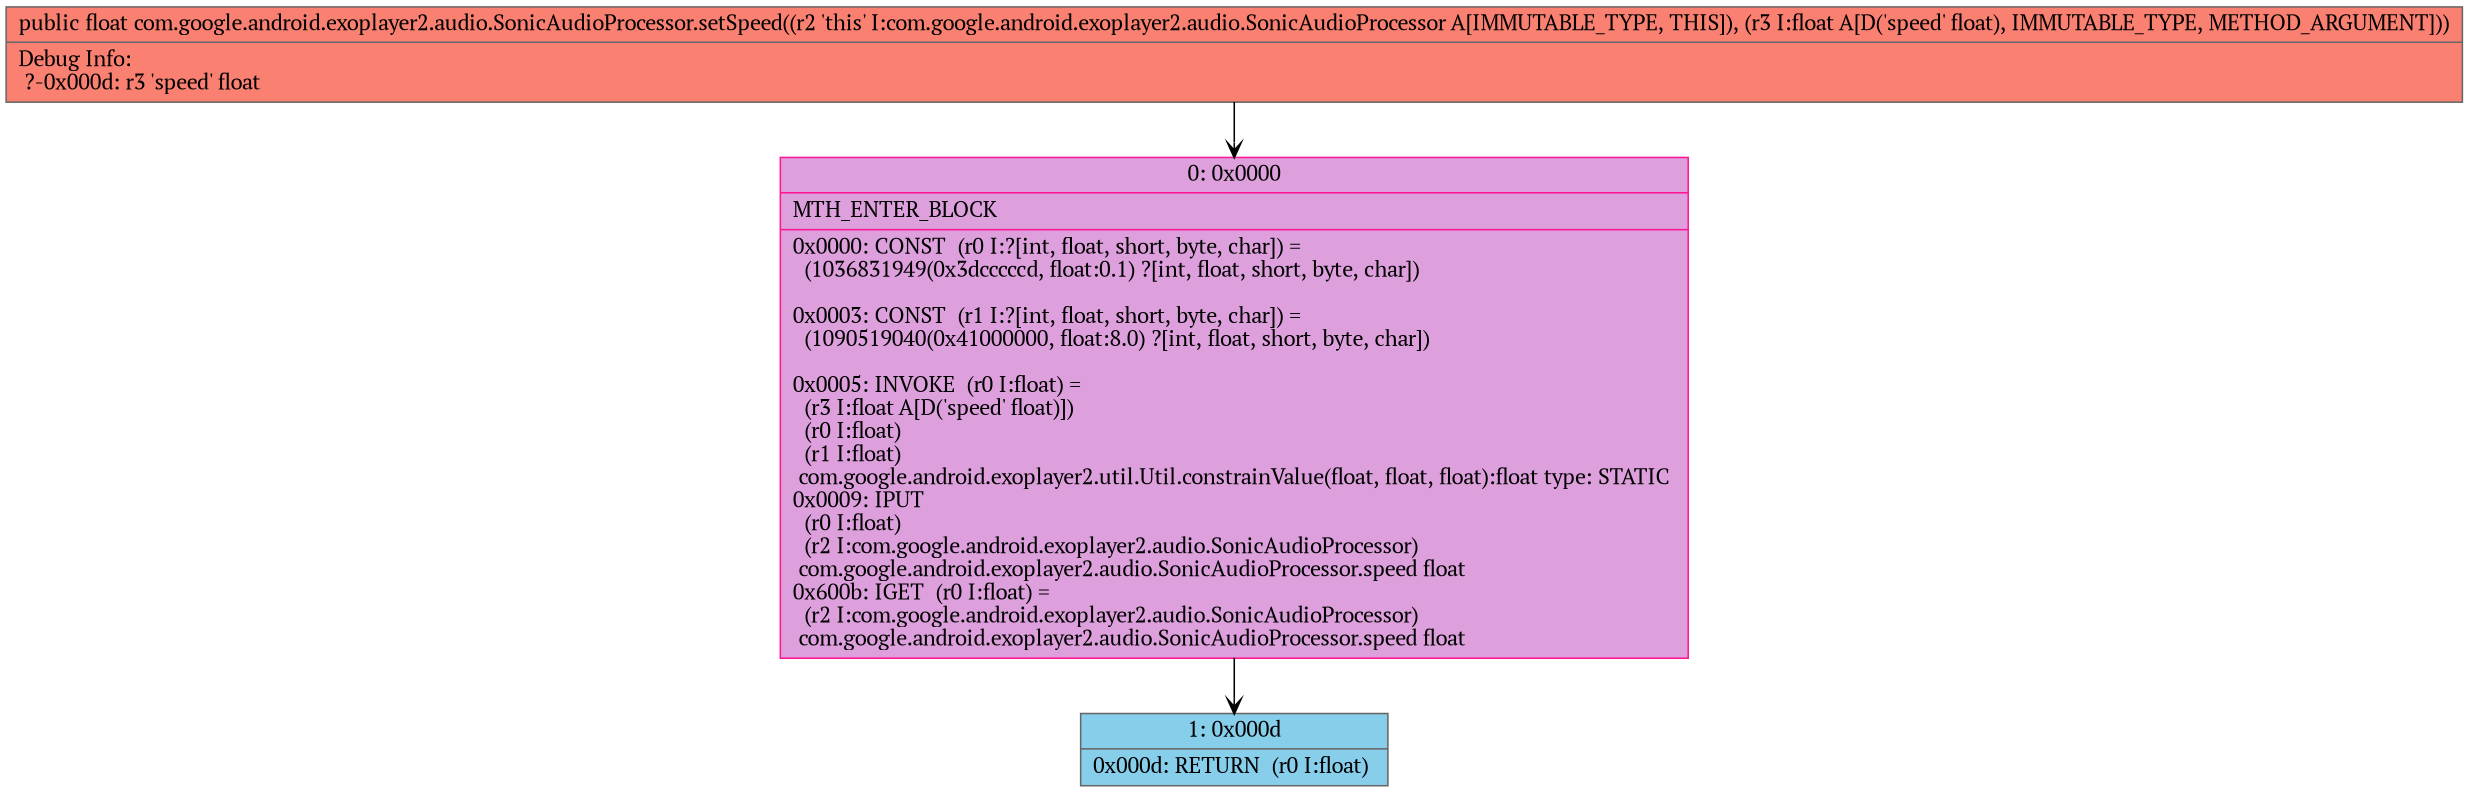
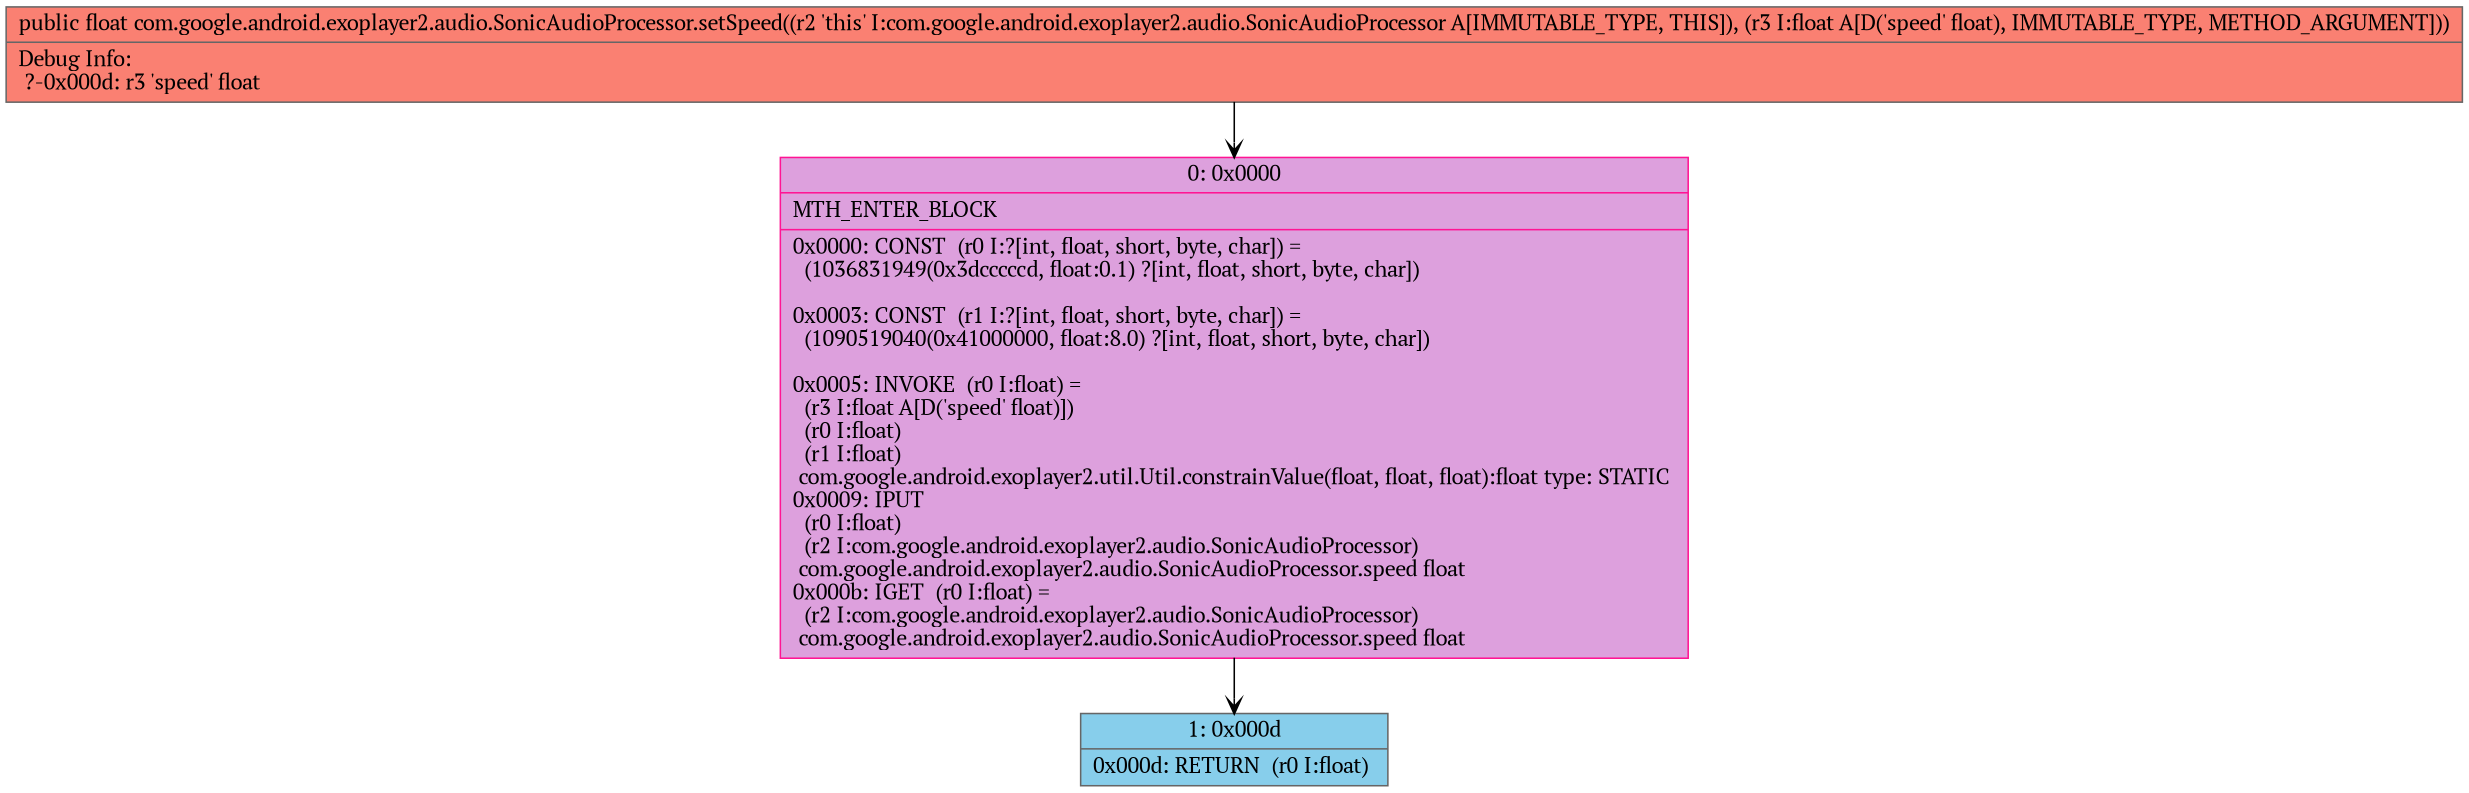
(925, 593) -> (925, 593)
